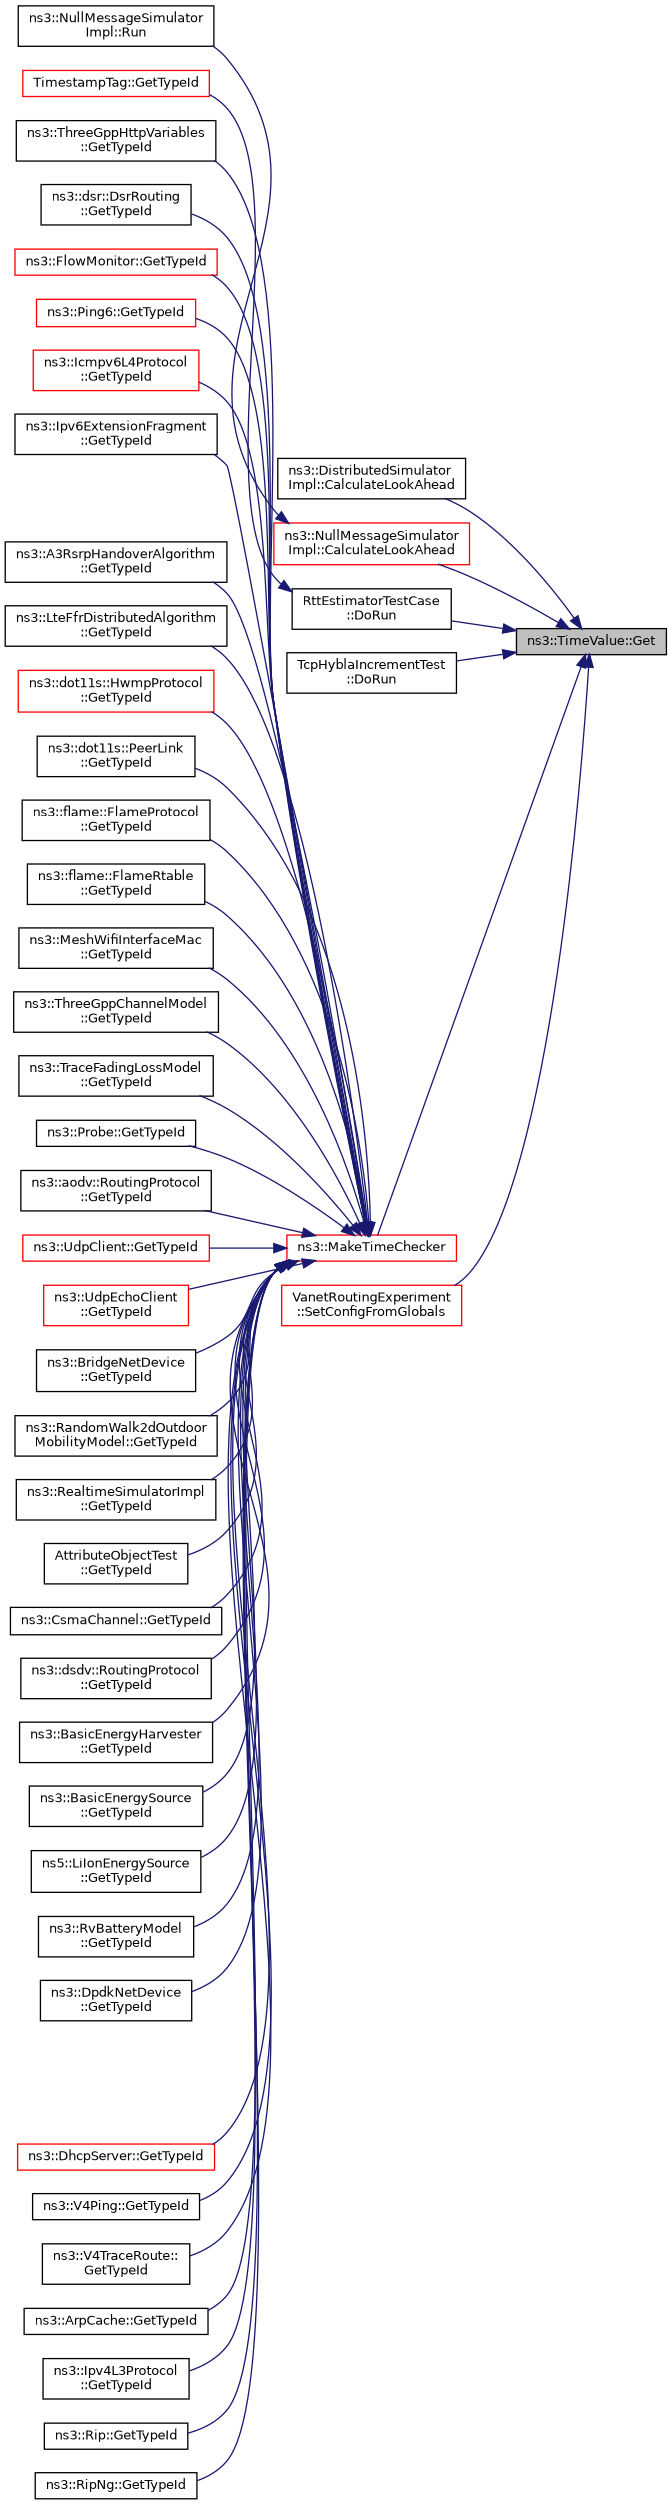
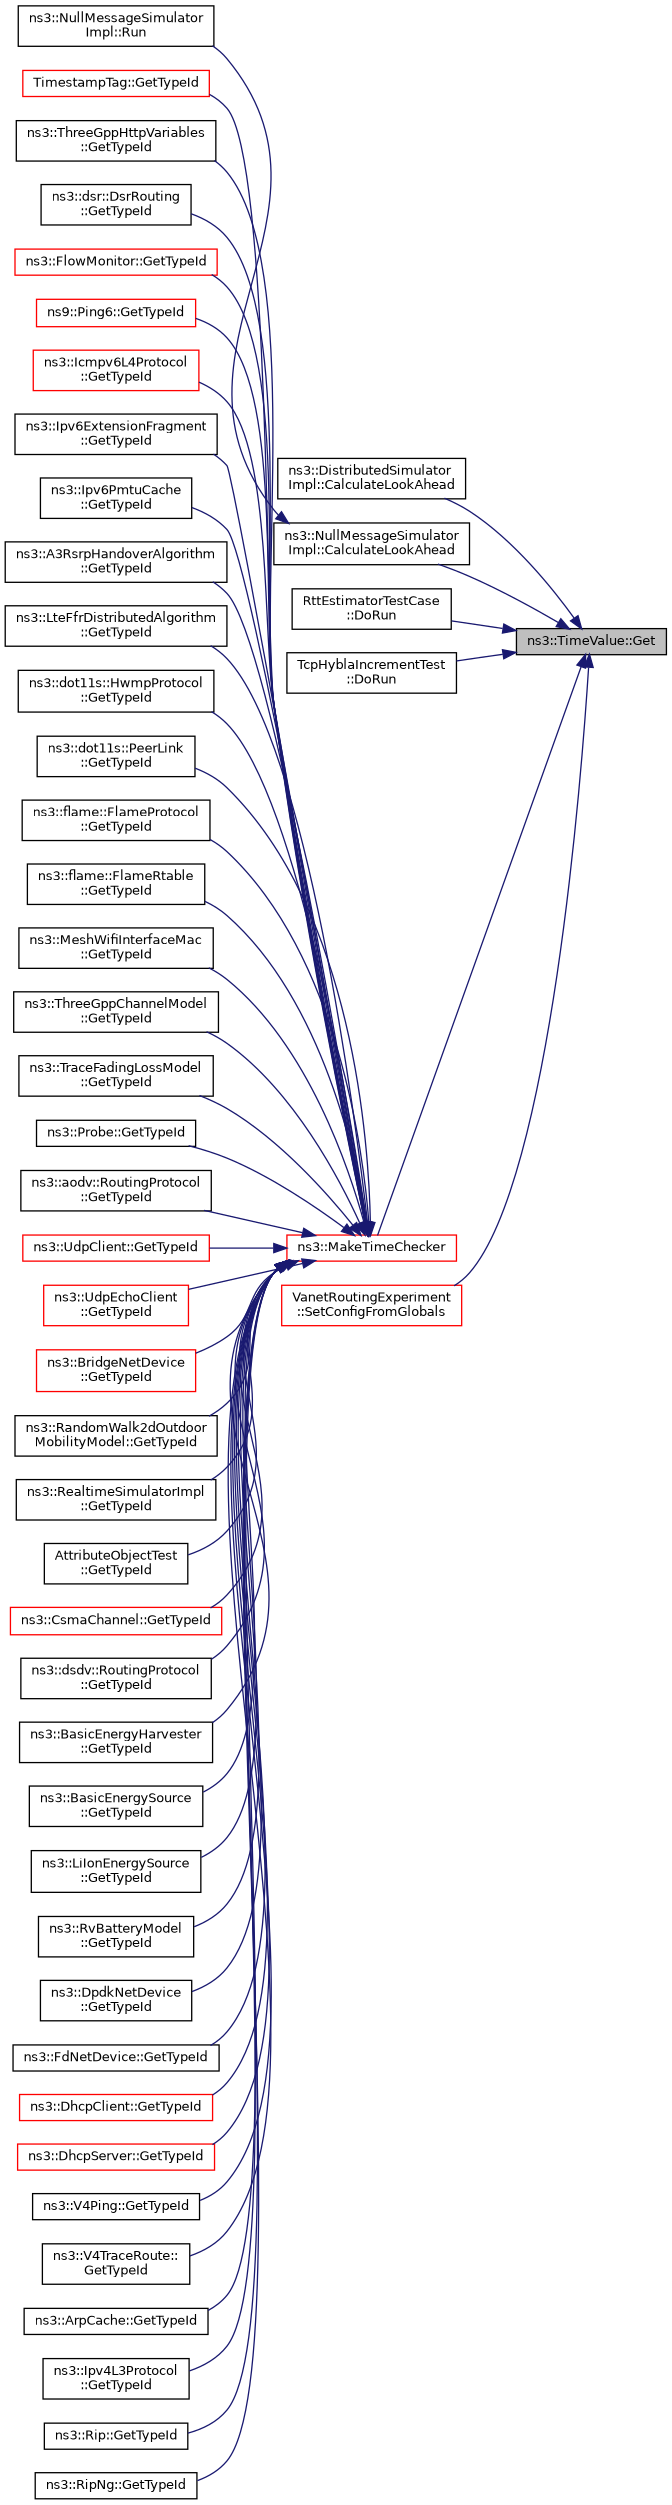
(116, 313) -> (116, 313)
(252, 336) -> (271, 656)
none -> (116, 498)
(372, 544) -> (372, 544)
(116, 691) -> (116, 691)
(116, 1371) -> (116, 1371)
(116, 1621) -> (116, 1621)
(116, 1871) -> (116, 1871)
none -> (116, 2058)
none -> (116, 2108)
